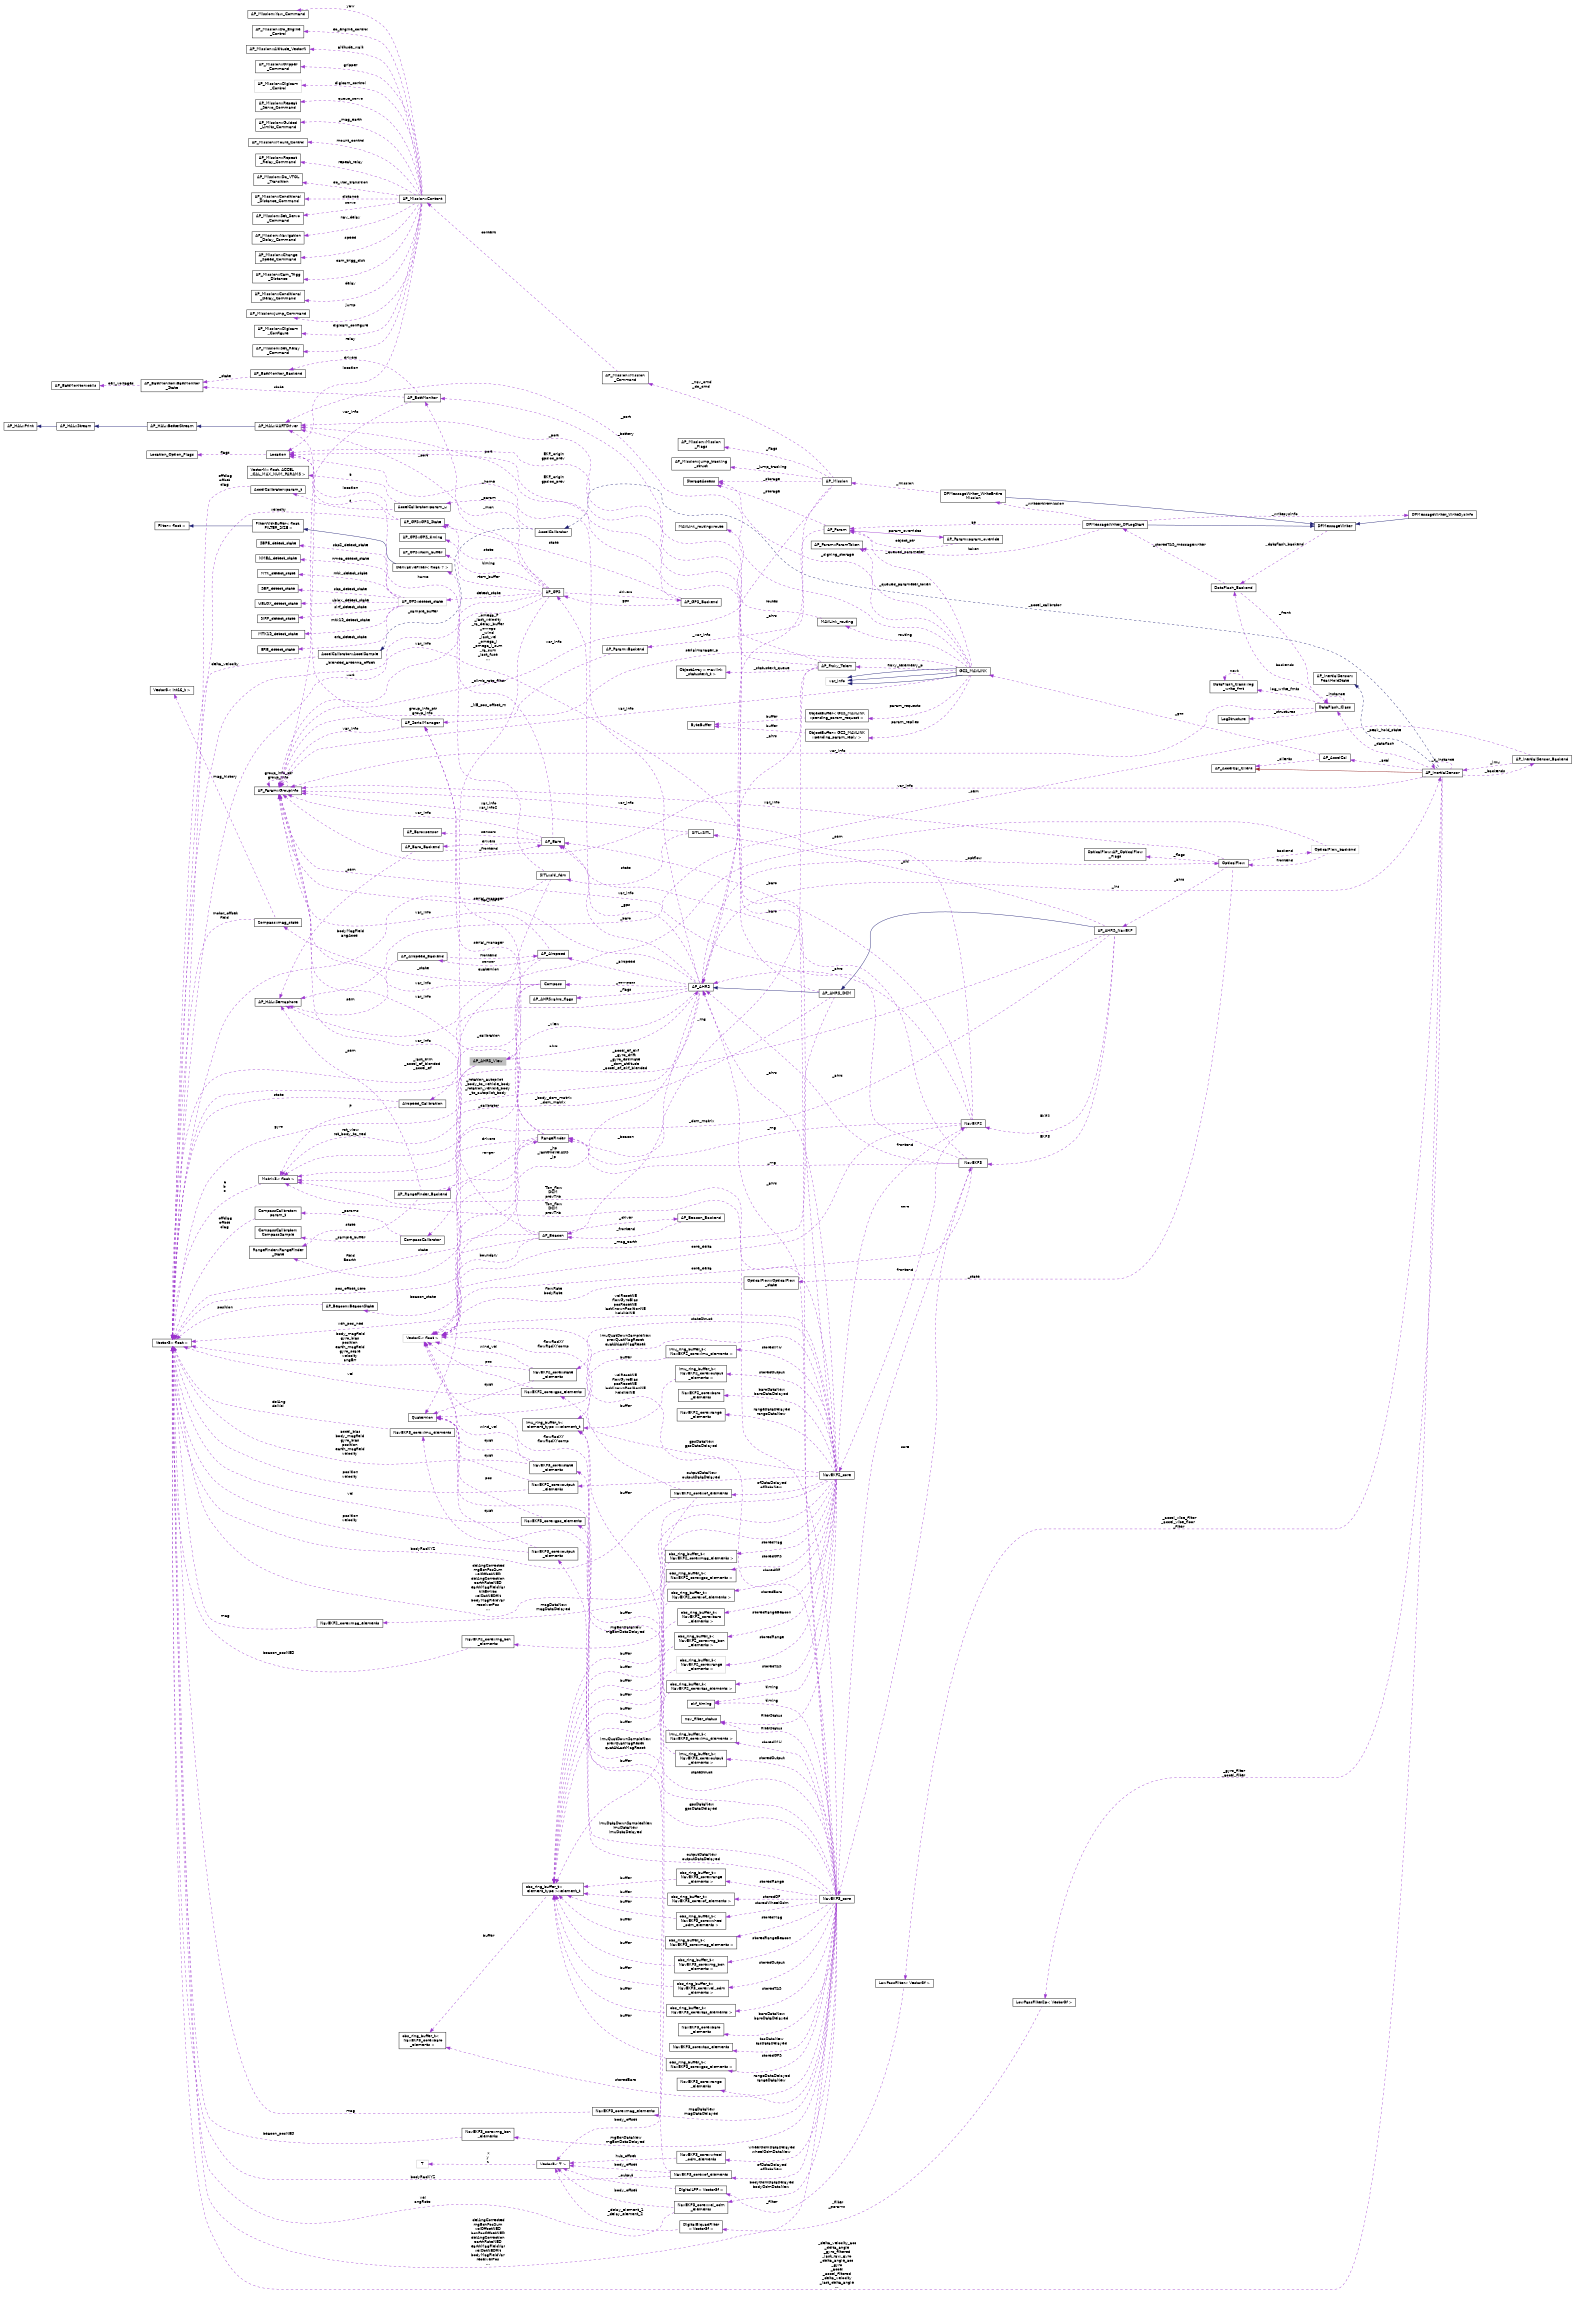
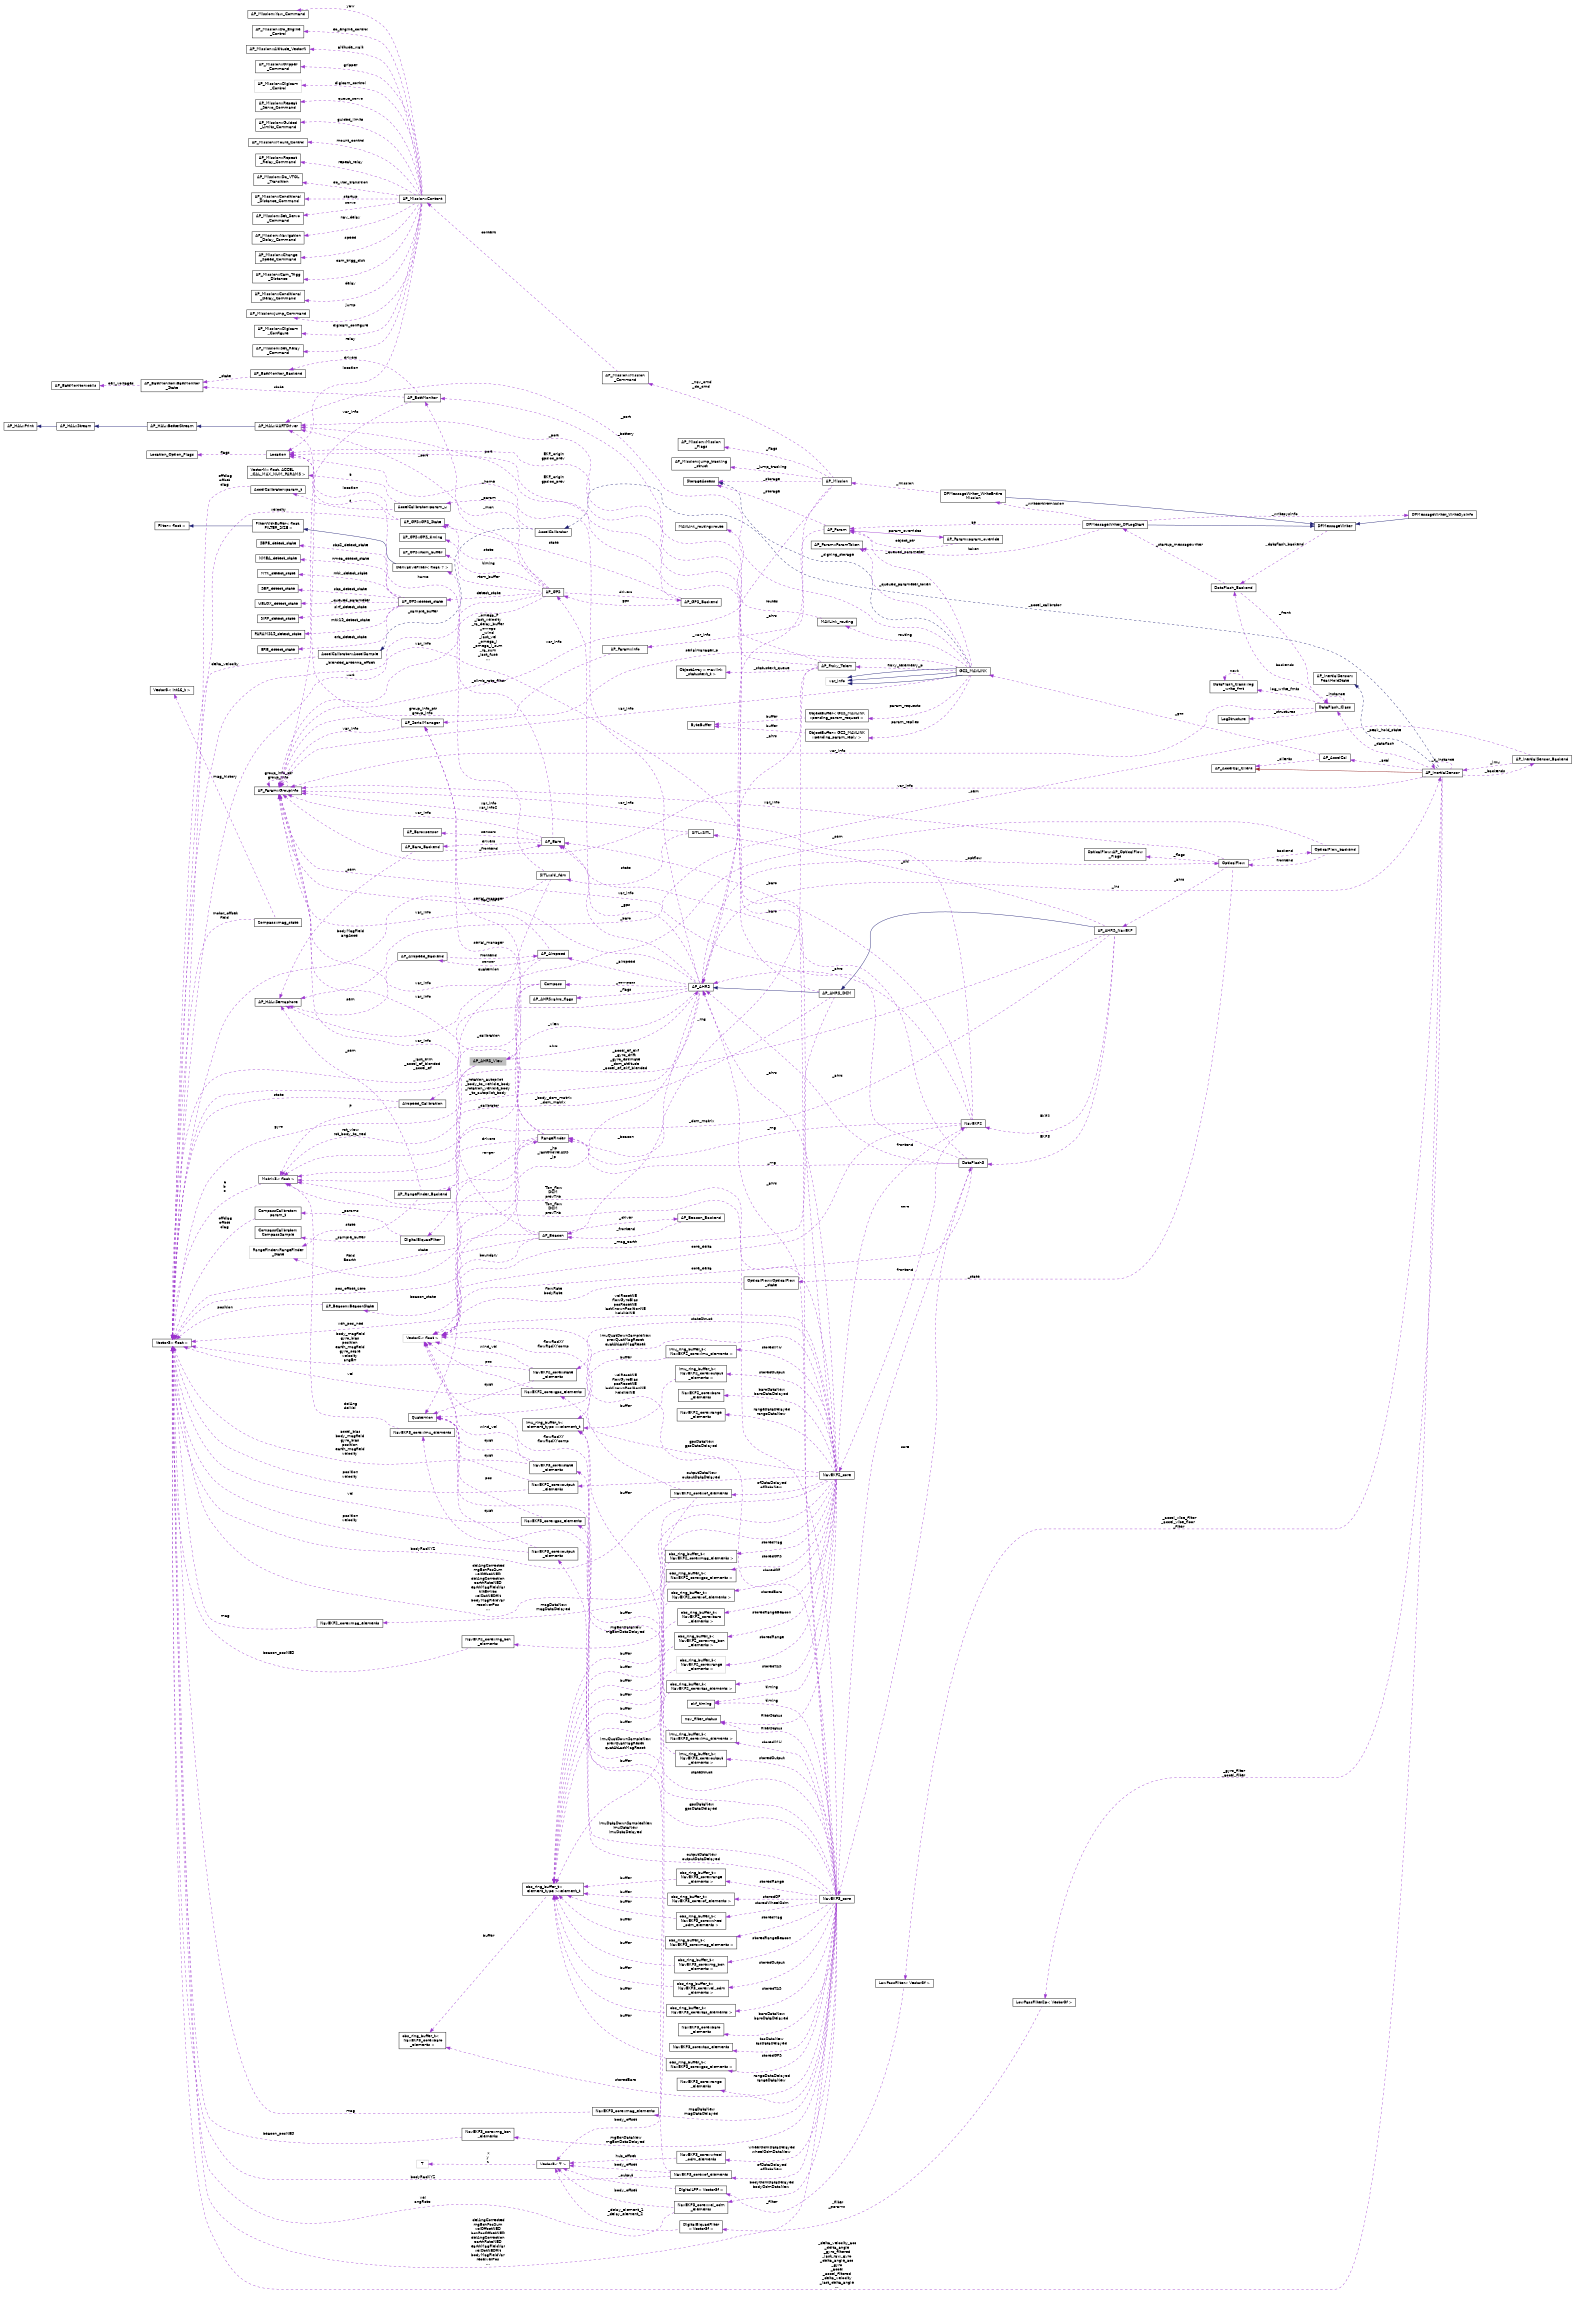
(350, 120) -> (350, 120)
(350, 197) -> (350, 197)
(1179, 545) -> (1179, 545)
(859, 566) -> (859, 566)
(350, 600) -> (350, 600)
(422, 602) -> (422, 602)
(278, 634) -> (278, 634)
(625, 649) -> (625, 649)
(1335, 850) -> (1335, 850)
(410, 974) -> none
(460, 976) -> none
(973, 1163) -> (973, 1163)
(422, 1240) -> (422, 1240)
(278, 1252) -> (278, 1252)
(270, 1413) -> (311, 1337)
